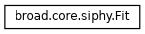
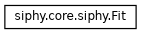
(72, 17) -> (70, 17)
